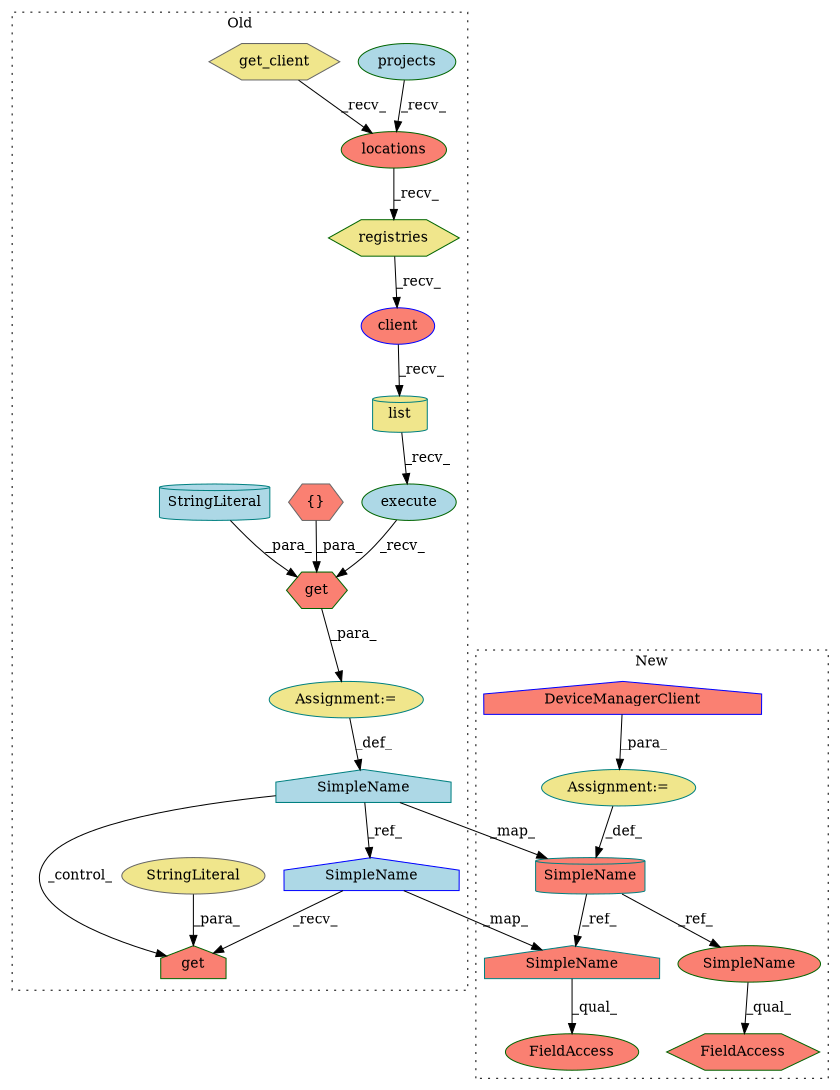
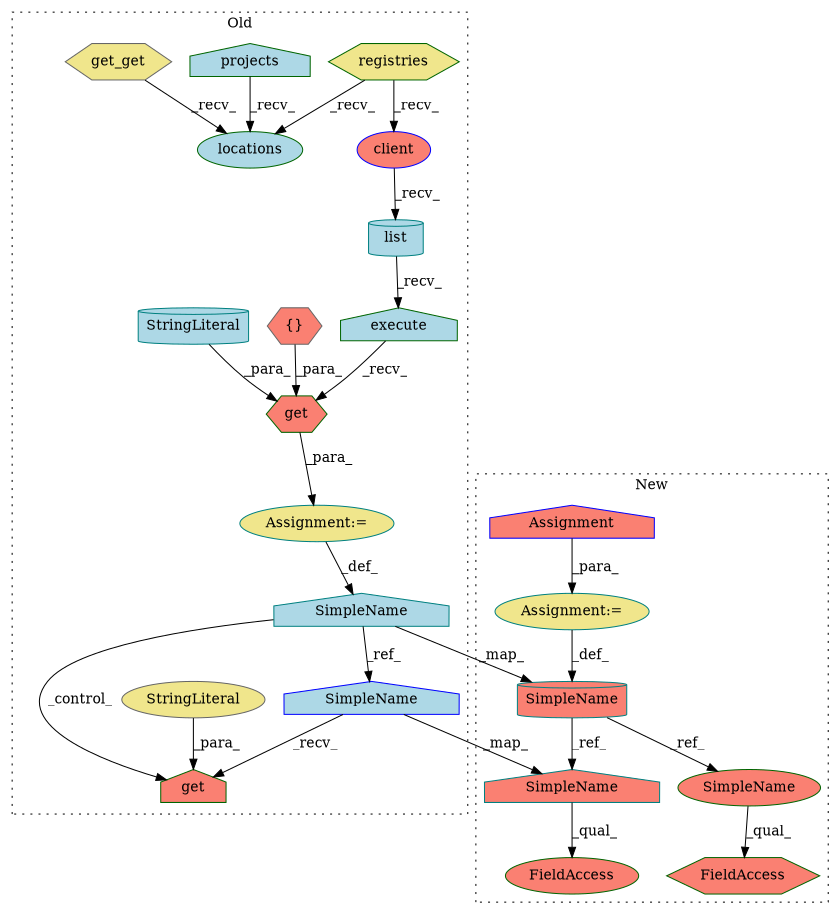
(274, 62) -> (118, 62)
(407, 62) -> (250, 62)
(394, 150) -> (250, 150)
(394, 189) -> (325, 104)
(400, 414) -> (396, 238)
(409, 502) -> (399, 326)
(623, 700) -> (572, 523)
